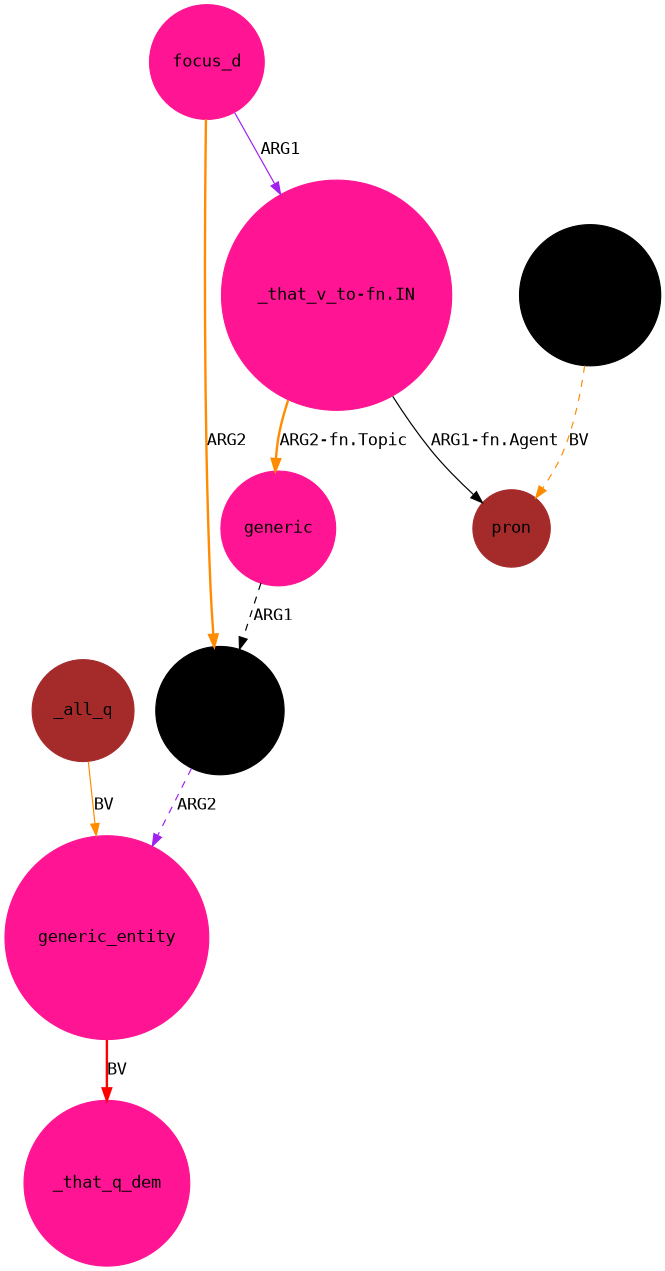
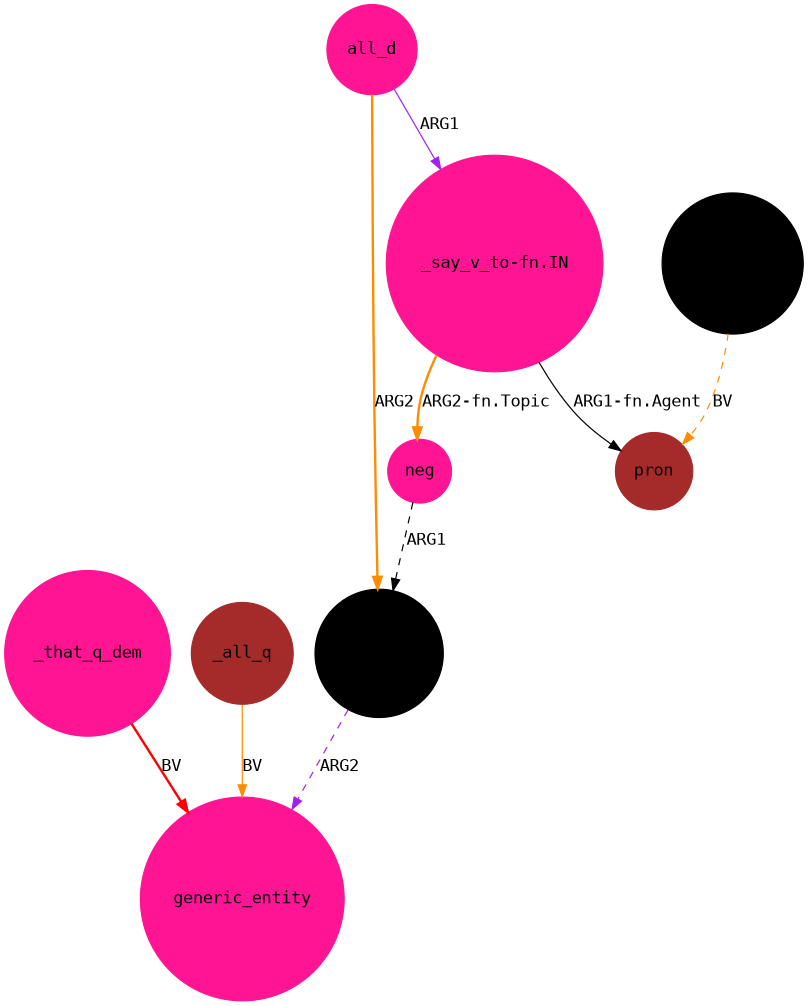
(207, 62) -> (372, 50)
(337, 295) -> (495, 264)
(278, 528) -> (420, 471)
(107, 1064) -> (156, 763)
